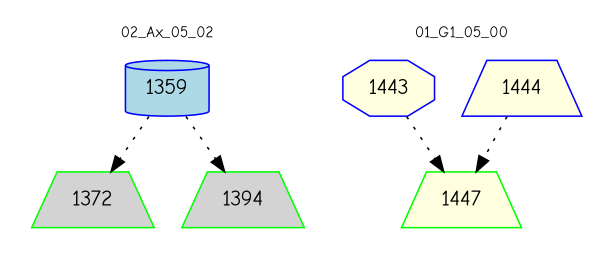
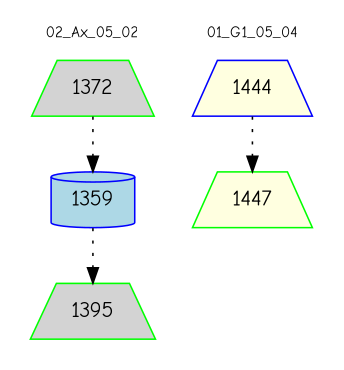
(462, 33) -> (252, 33)
(389, 88) -> none
(134, 138) -> (93, 136)
(243, 200) -> (93, 311)
